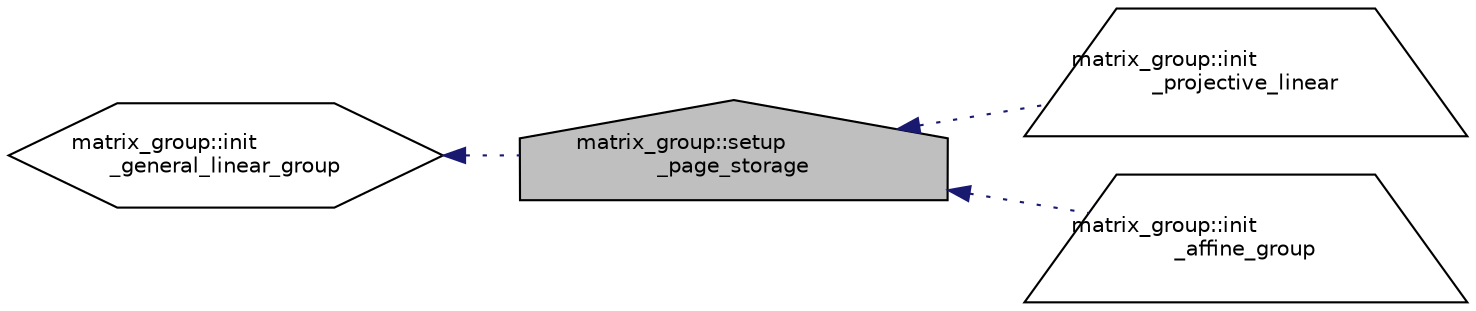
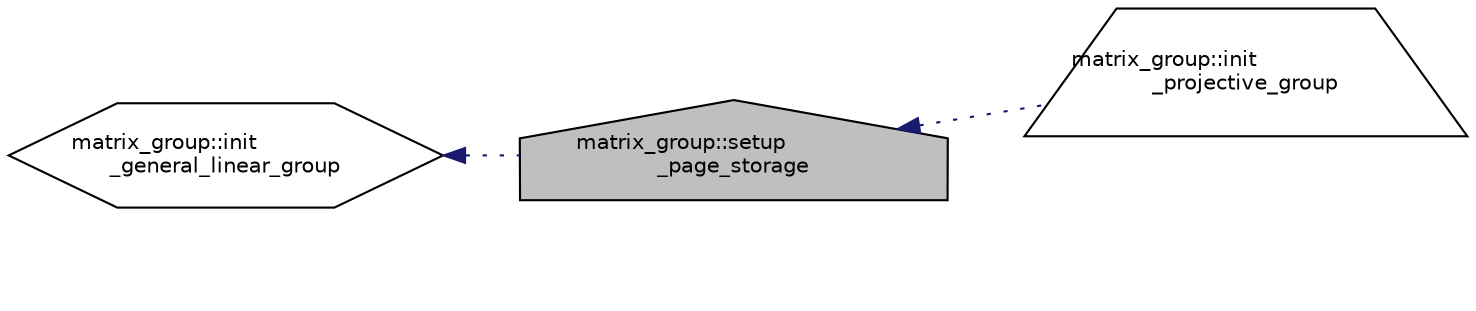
(1246, 72) -> (1246, 72)
(1246, 238) -> none
